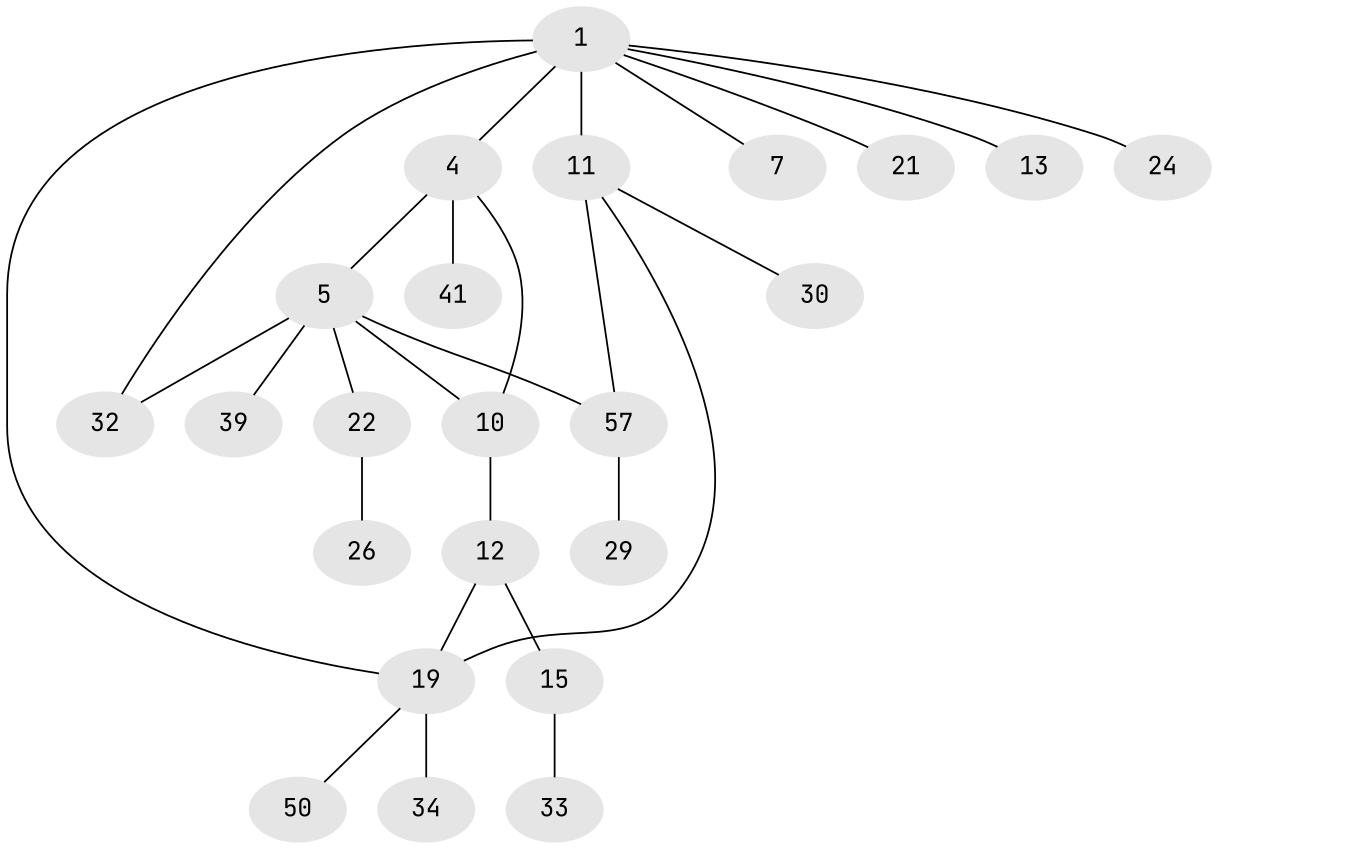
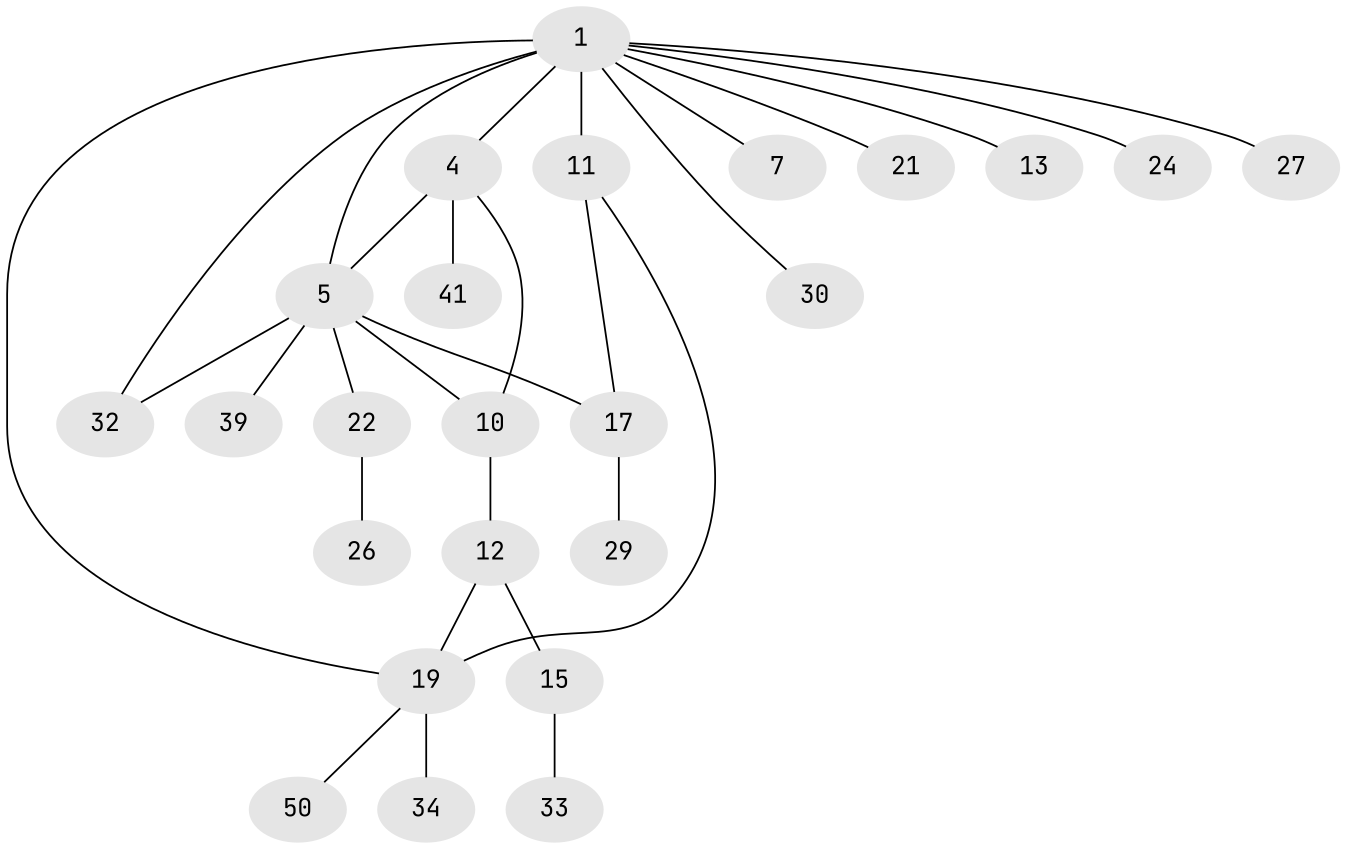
none -> (399, 126)
none -> (1291, 168)
(698, 232) -> (689, 174)
(619, 424) -> (619, 424)
